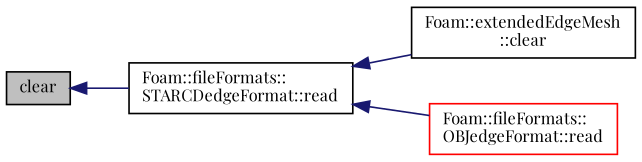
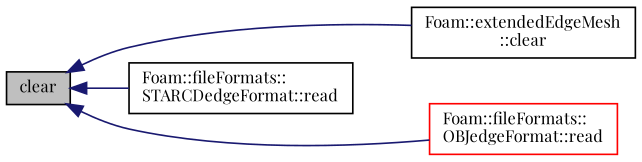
(390, 59) -> (244, 30)
(399, 111) -> (253, 144)
